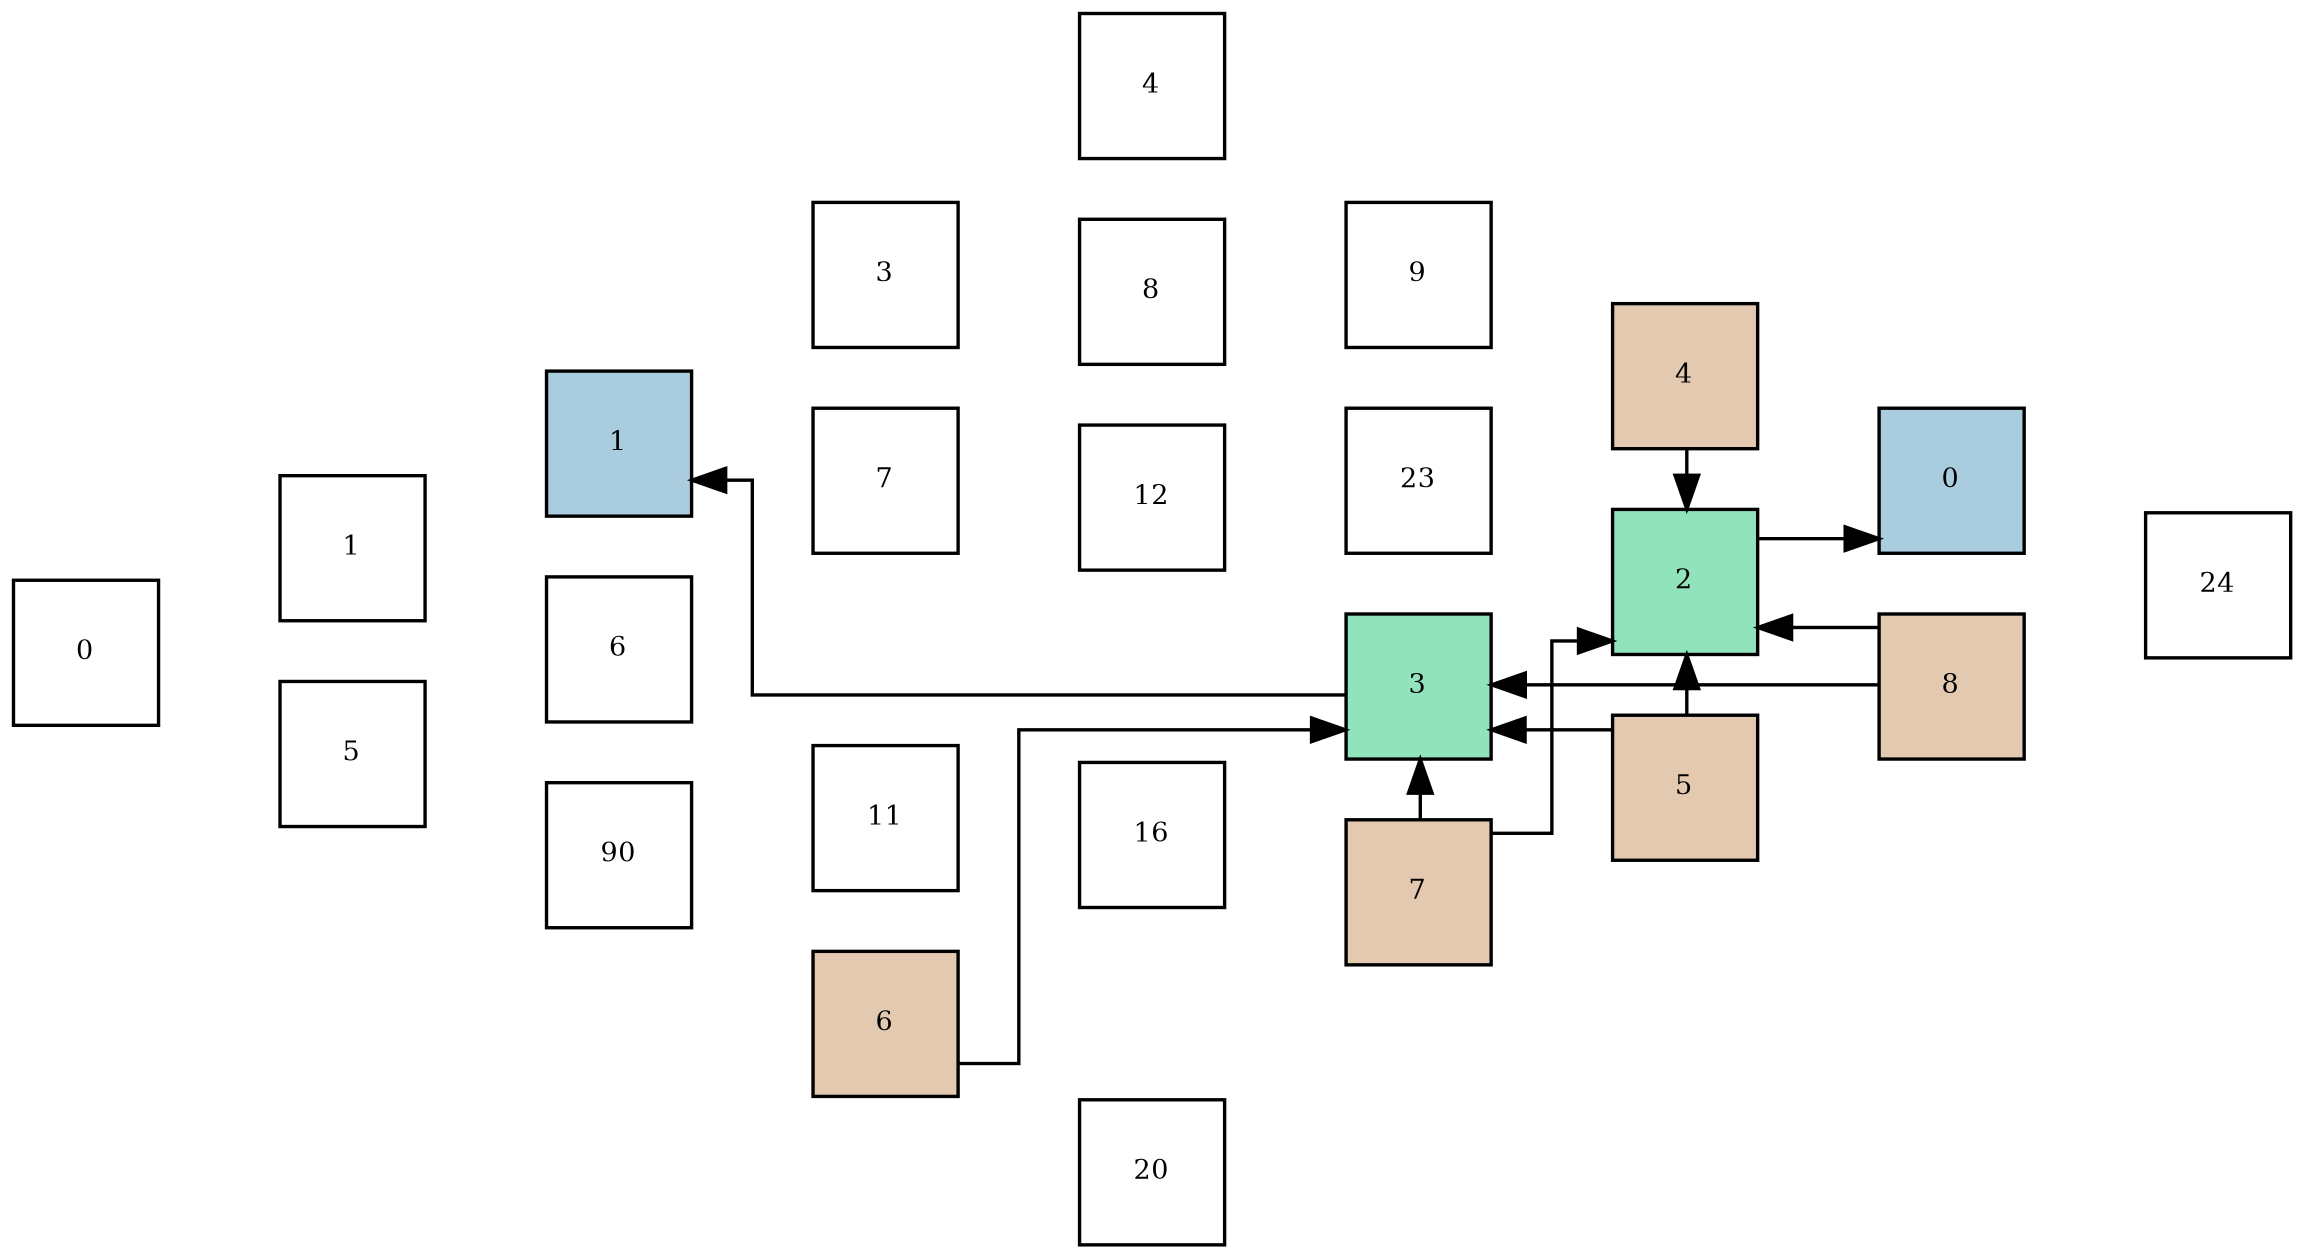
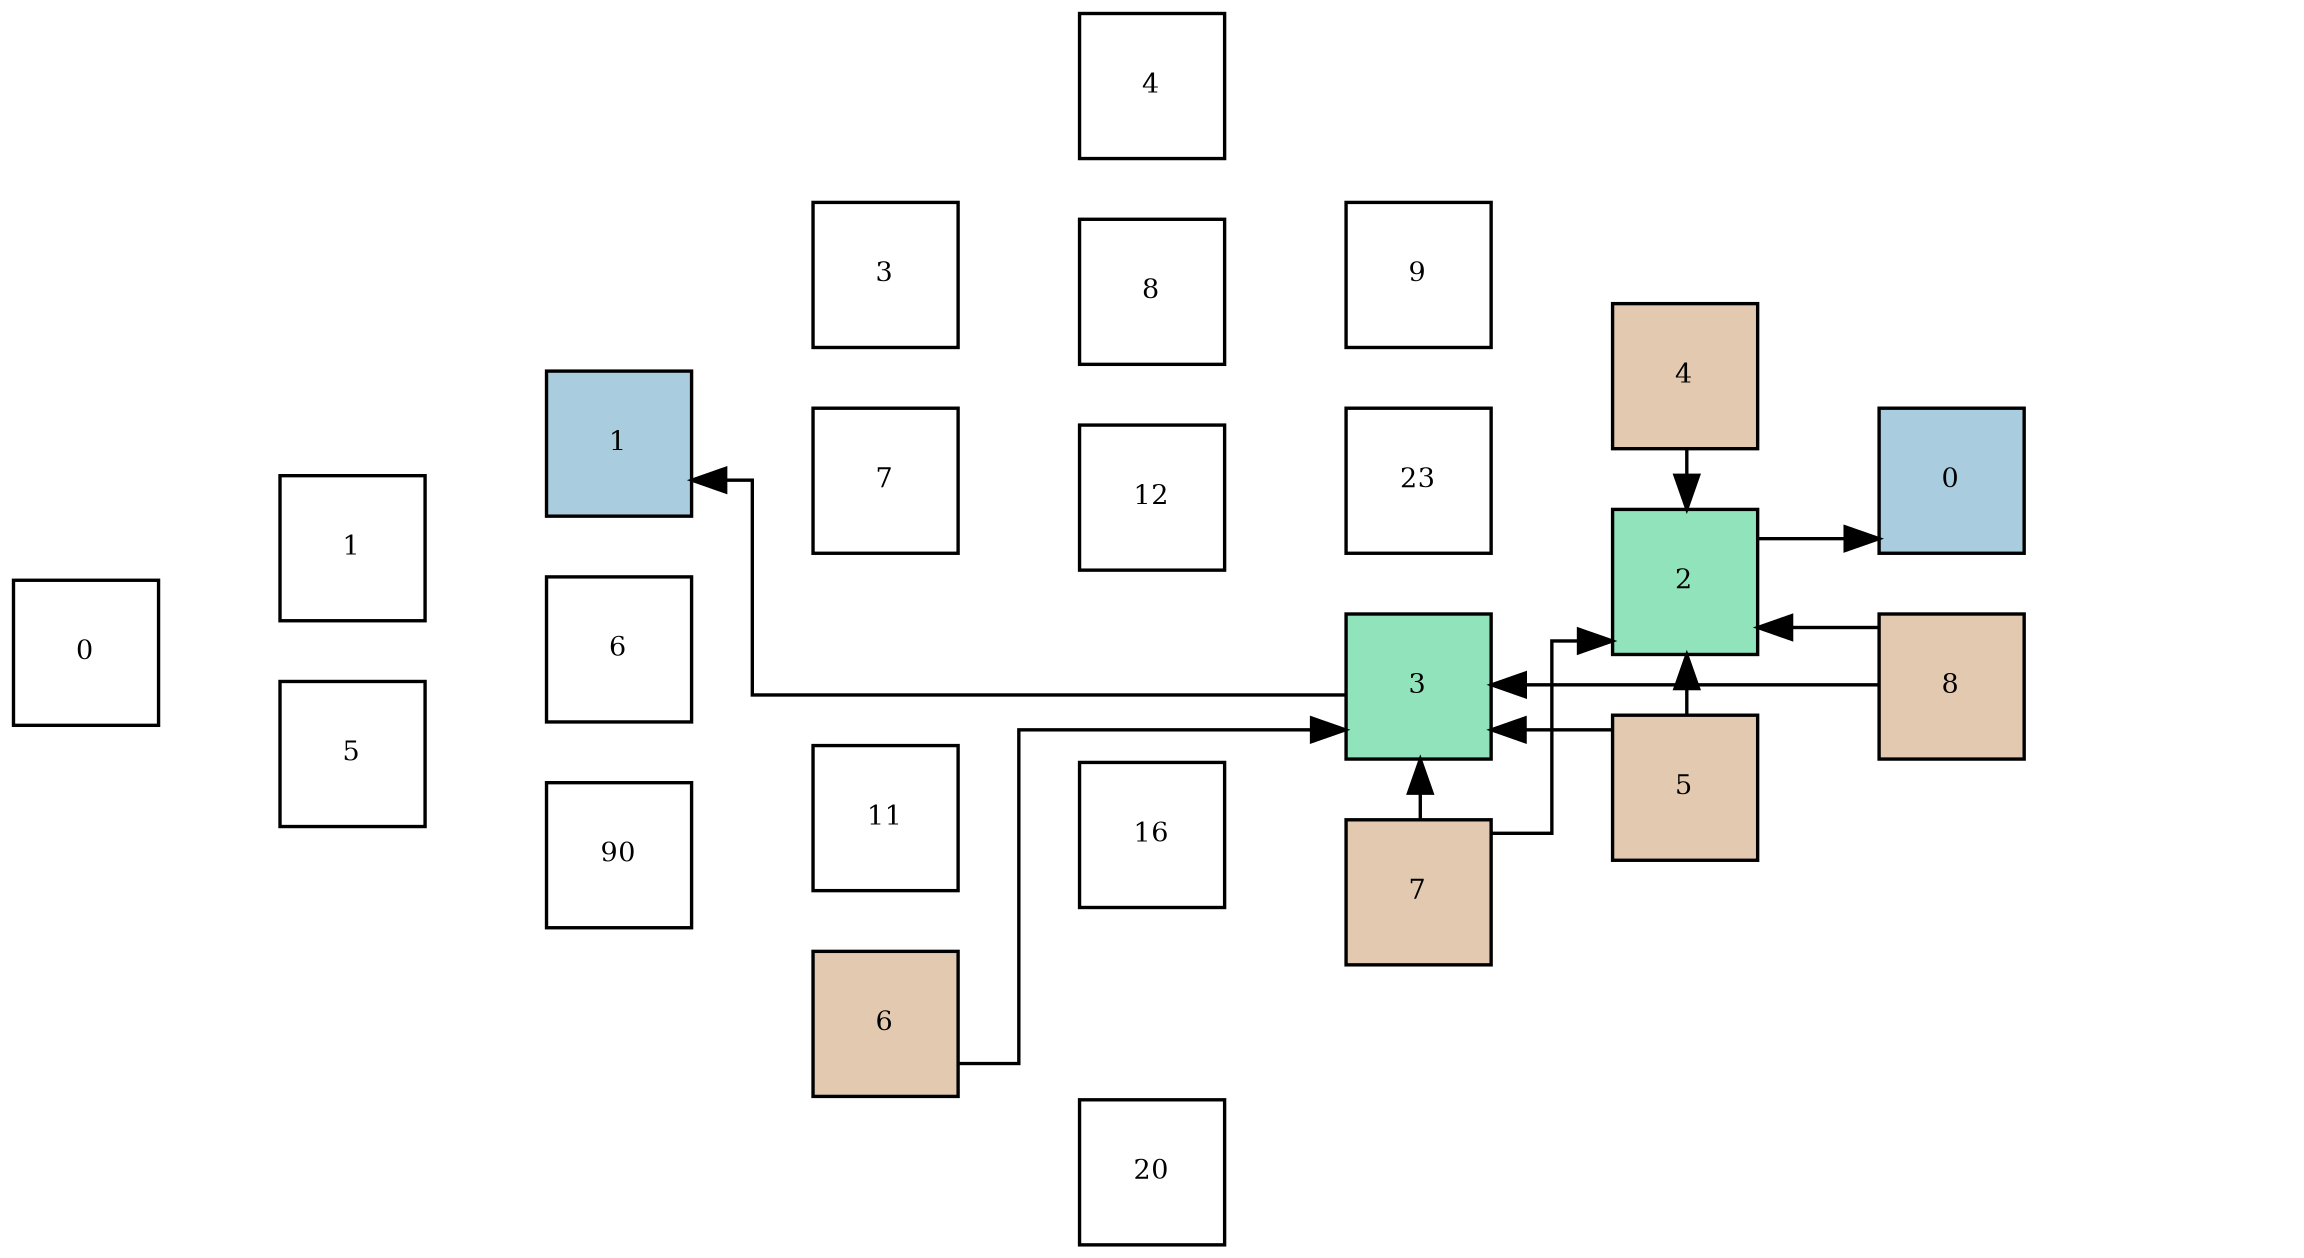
(2218, 585) -> none
